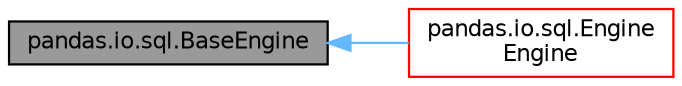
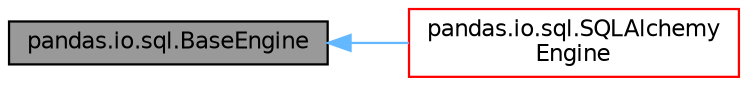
(541, 43) -> (574, 43)
